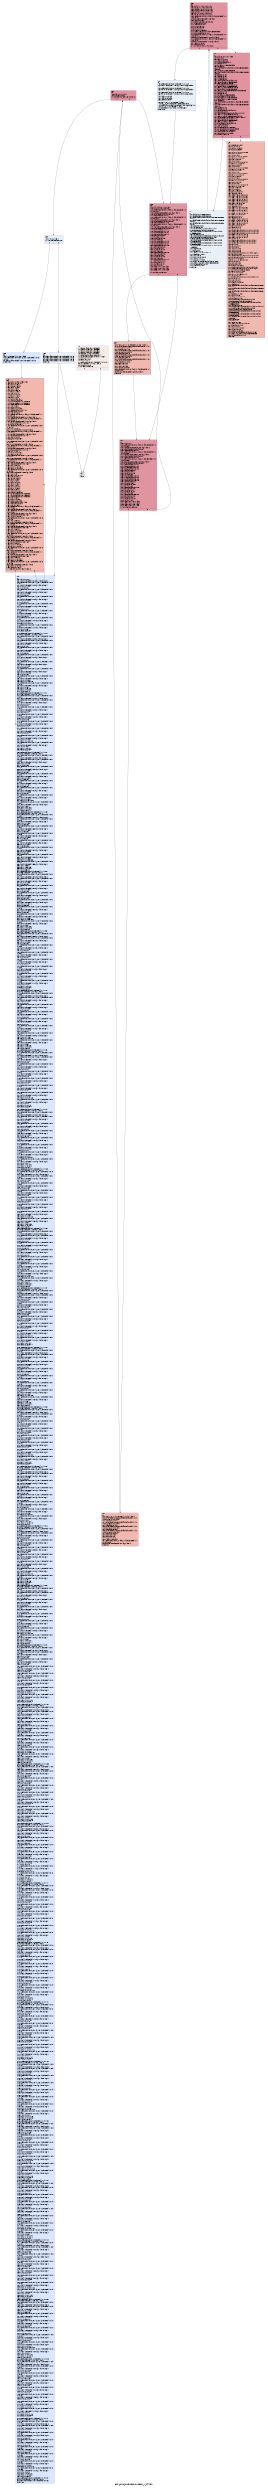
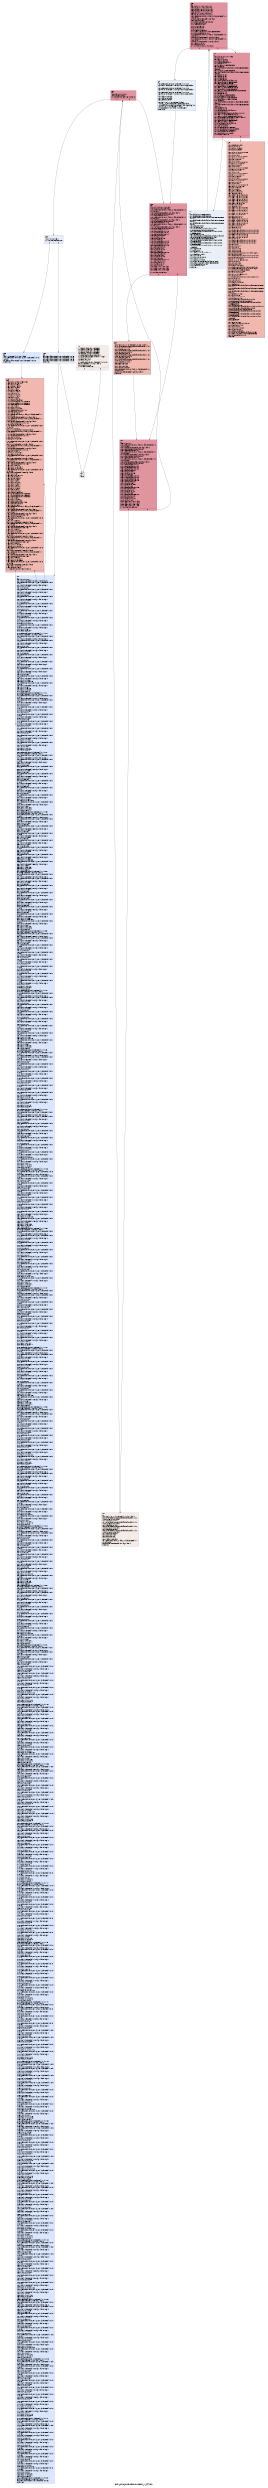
(120, 1530) -> (120, 1530)
